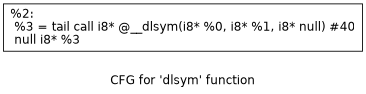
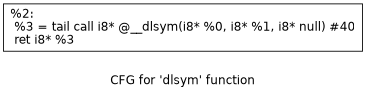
(46, 40) -> (43, 40)
